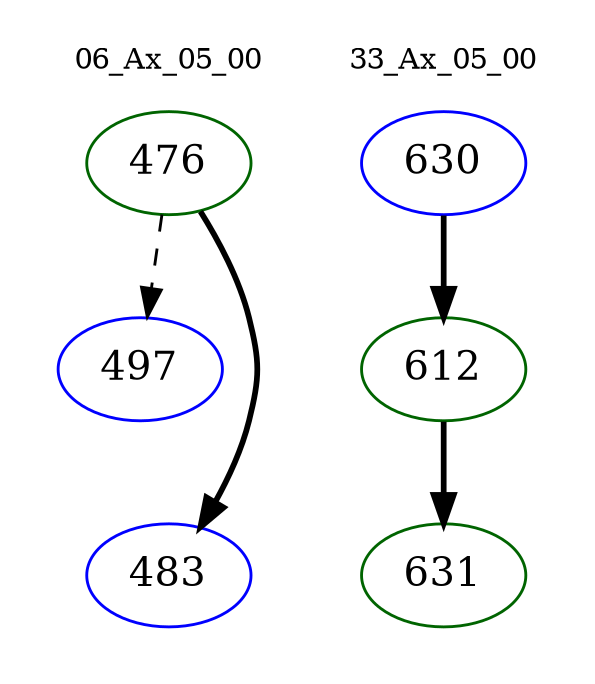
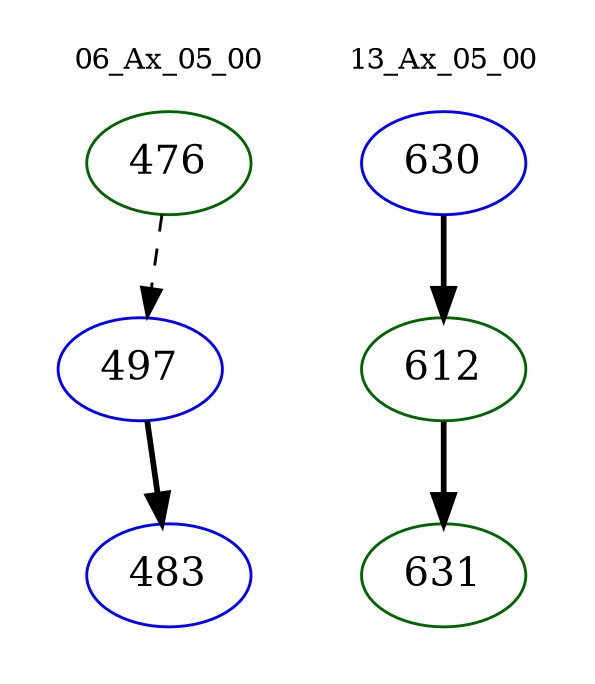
(444, 62) -> (444, 62)
(256, 355) -> (152, 457)
